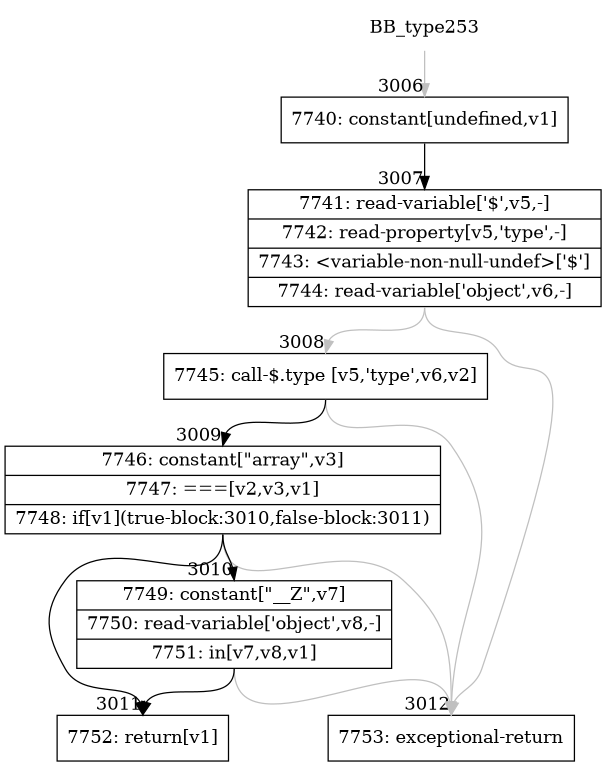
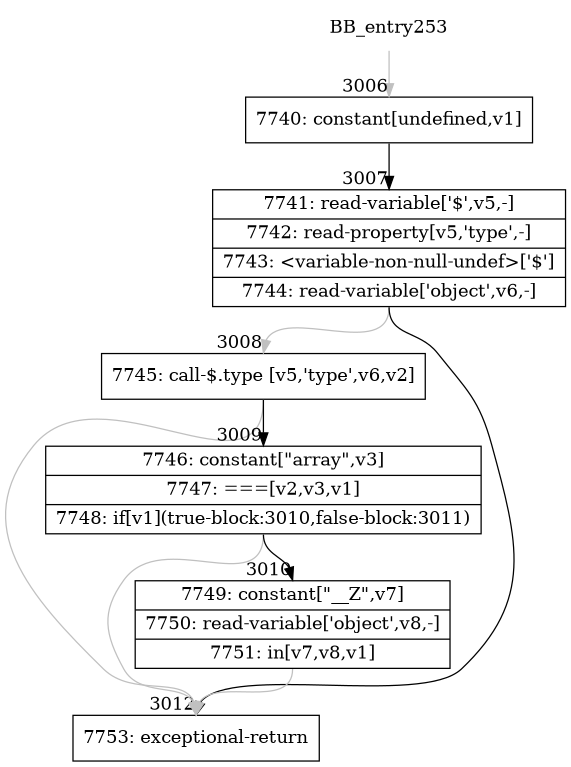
(425, 28) -> (389, 28)
(541, 474) -> (505, 607)
(143, 738) -> none
